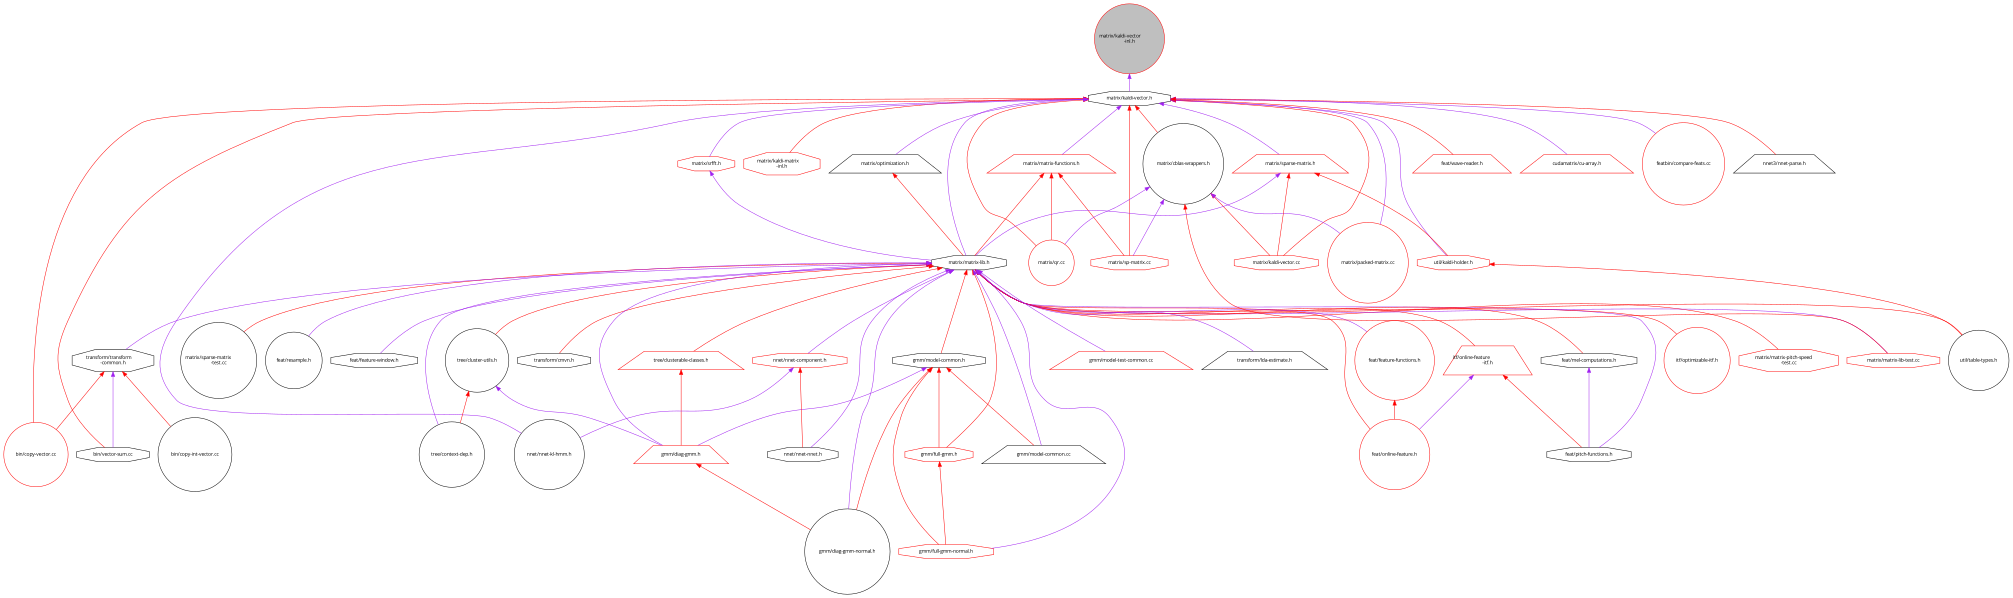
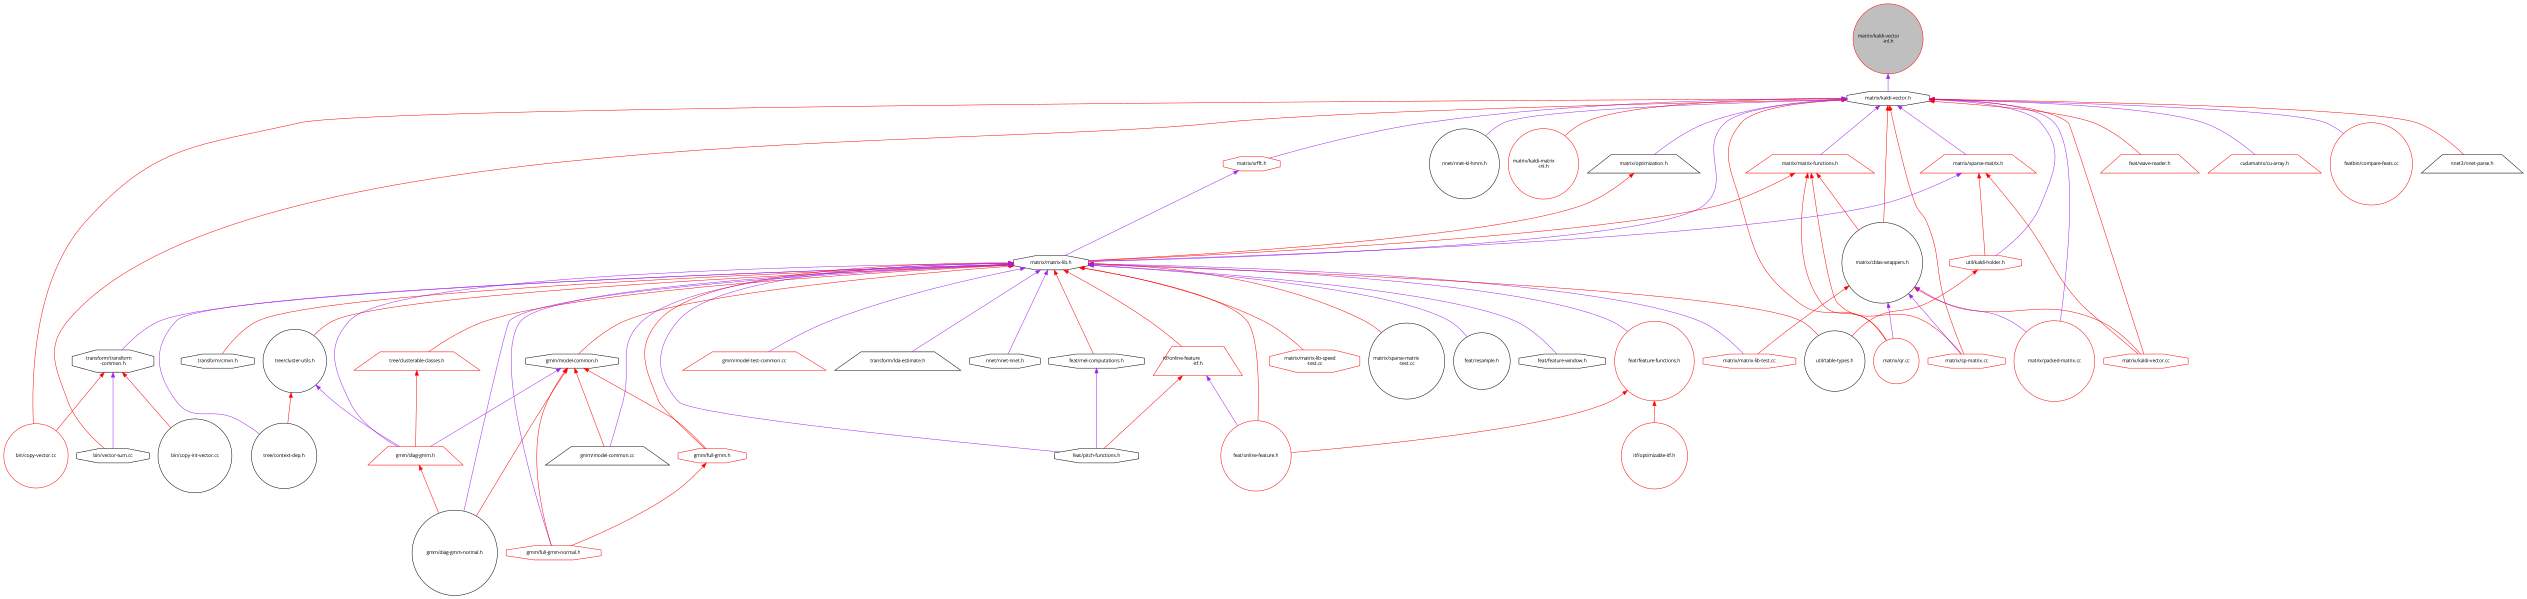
(782, 164) -> (1543, 164)
none -> (1839, 204)
(1326, 310) -> (1654, 414)
(800, 360) -> none
(1789, 360) -> (1315, 361)
